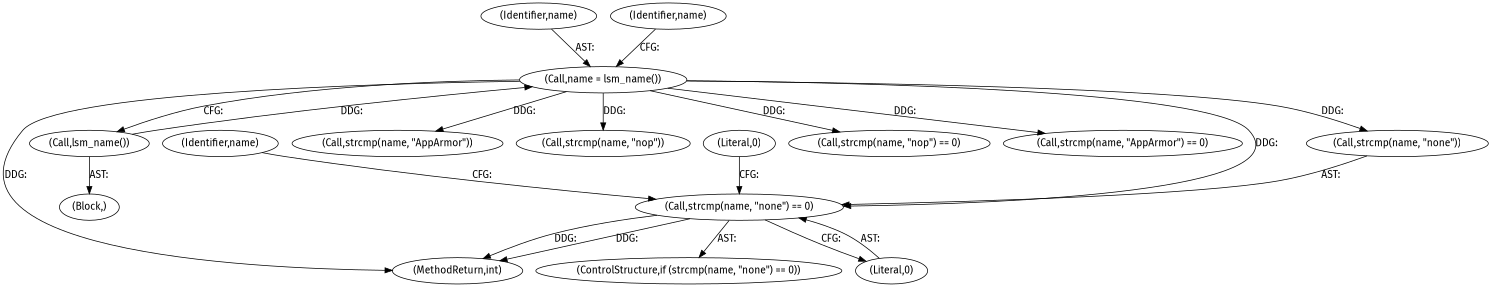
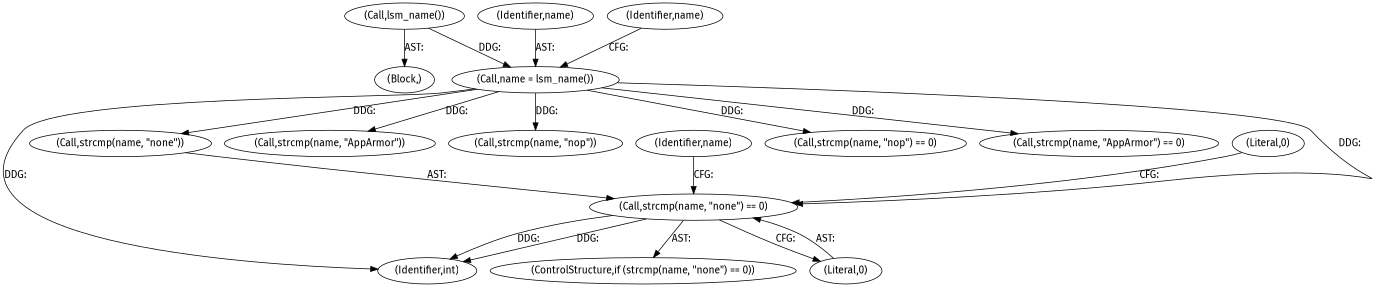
(290, 93) -> none
(458, 271) -> (427, 271)
